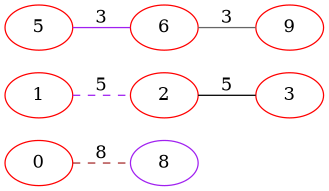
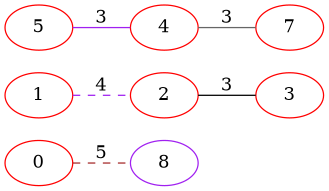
(164, 28) -> (164, 28)
(290, 28) -> (290, 28)
(102, 86) -> (102, 86)
(227, 86) -> (227, 86)
(102, 154) -> (102, 154)
